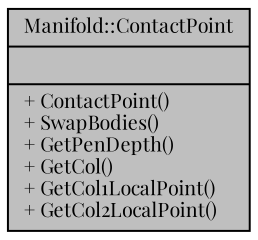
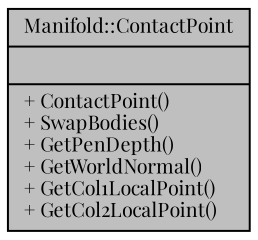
(69, 167) -> (114, 167)
